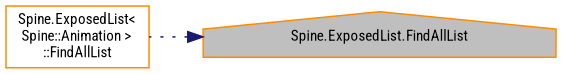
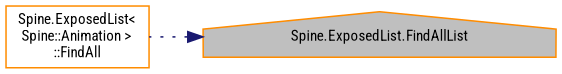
(78, 37) -> (78, 37)
